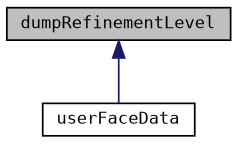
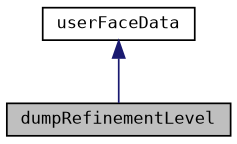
(119, 81) -> (119, 81)
